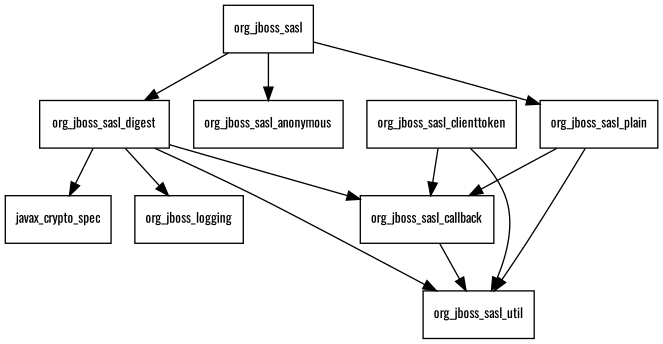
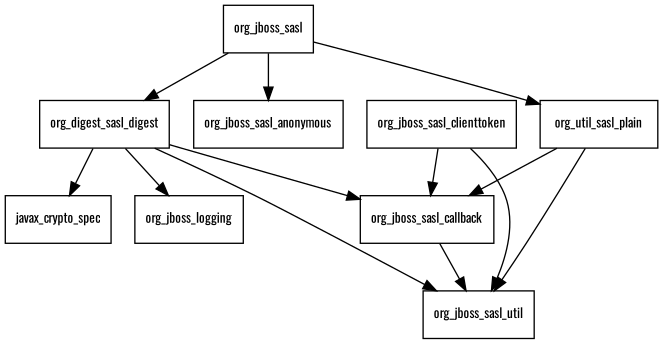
(104, 124) -> (104, 124)
(599, 124) -> (599, 124)
